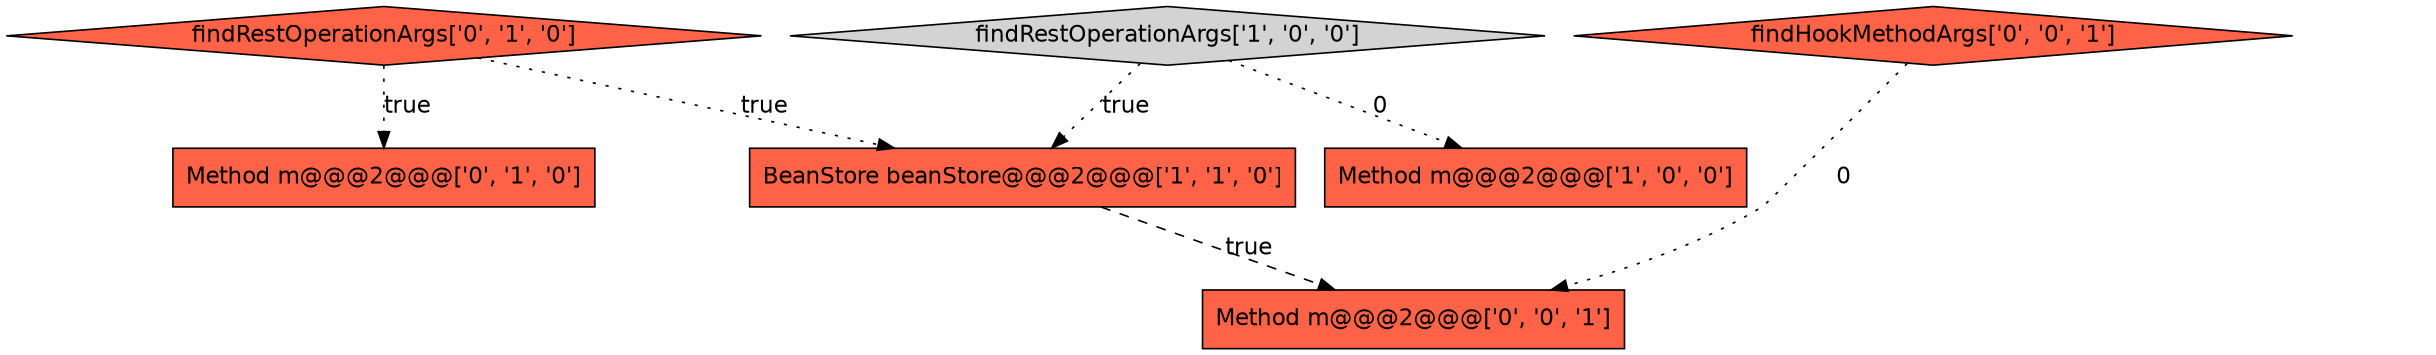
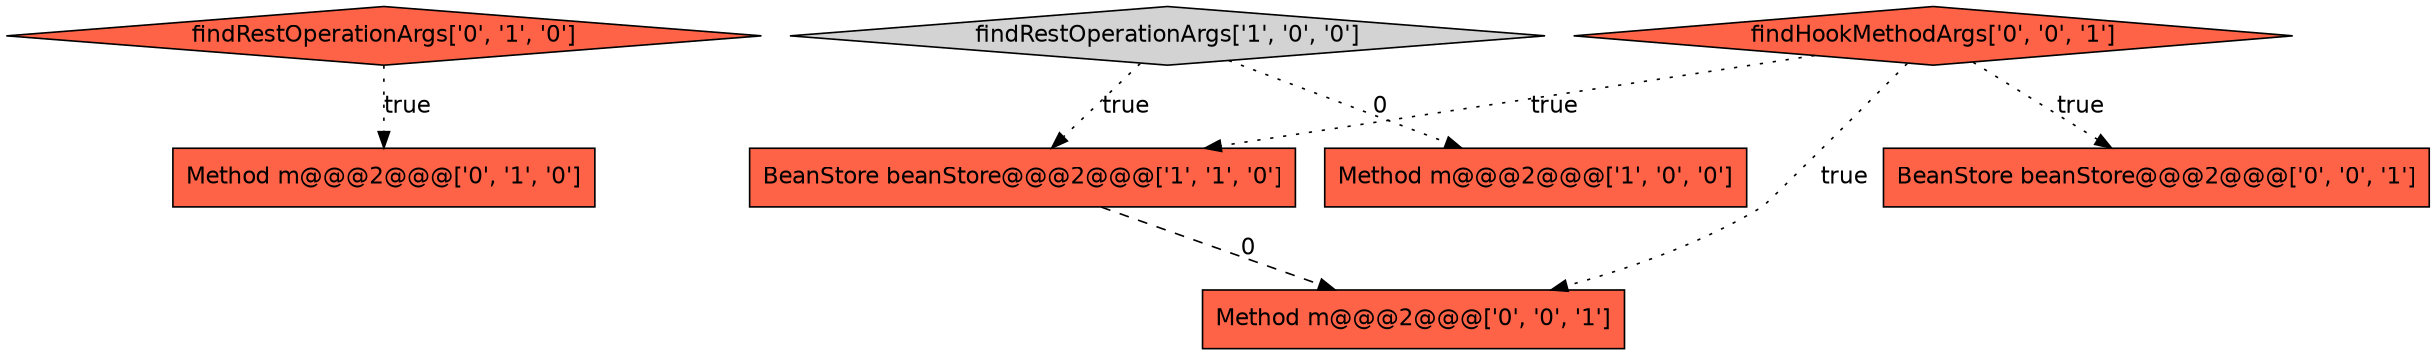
(678, 101) -> (1518, 101)
(1844, 178) -> (1844, 178)
none -> (2156, 178)
(1249, 248) -> (1249, 248)
